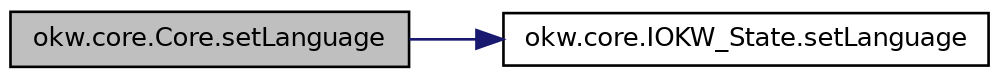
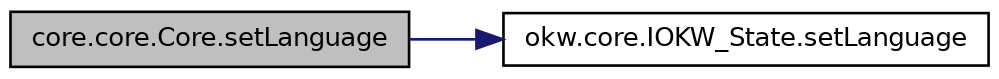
(210, 39) -> (210, 39)
